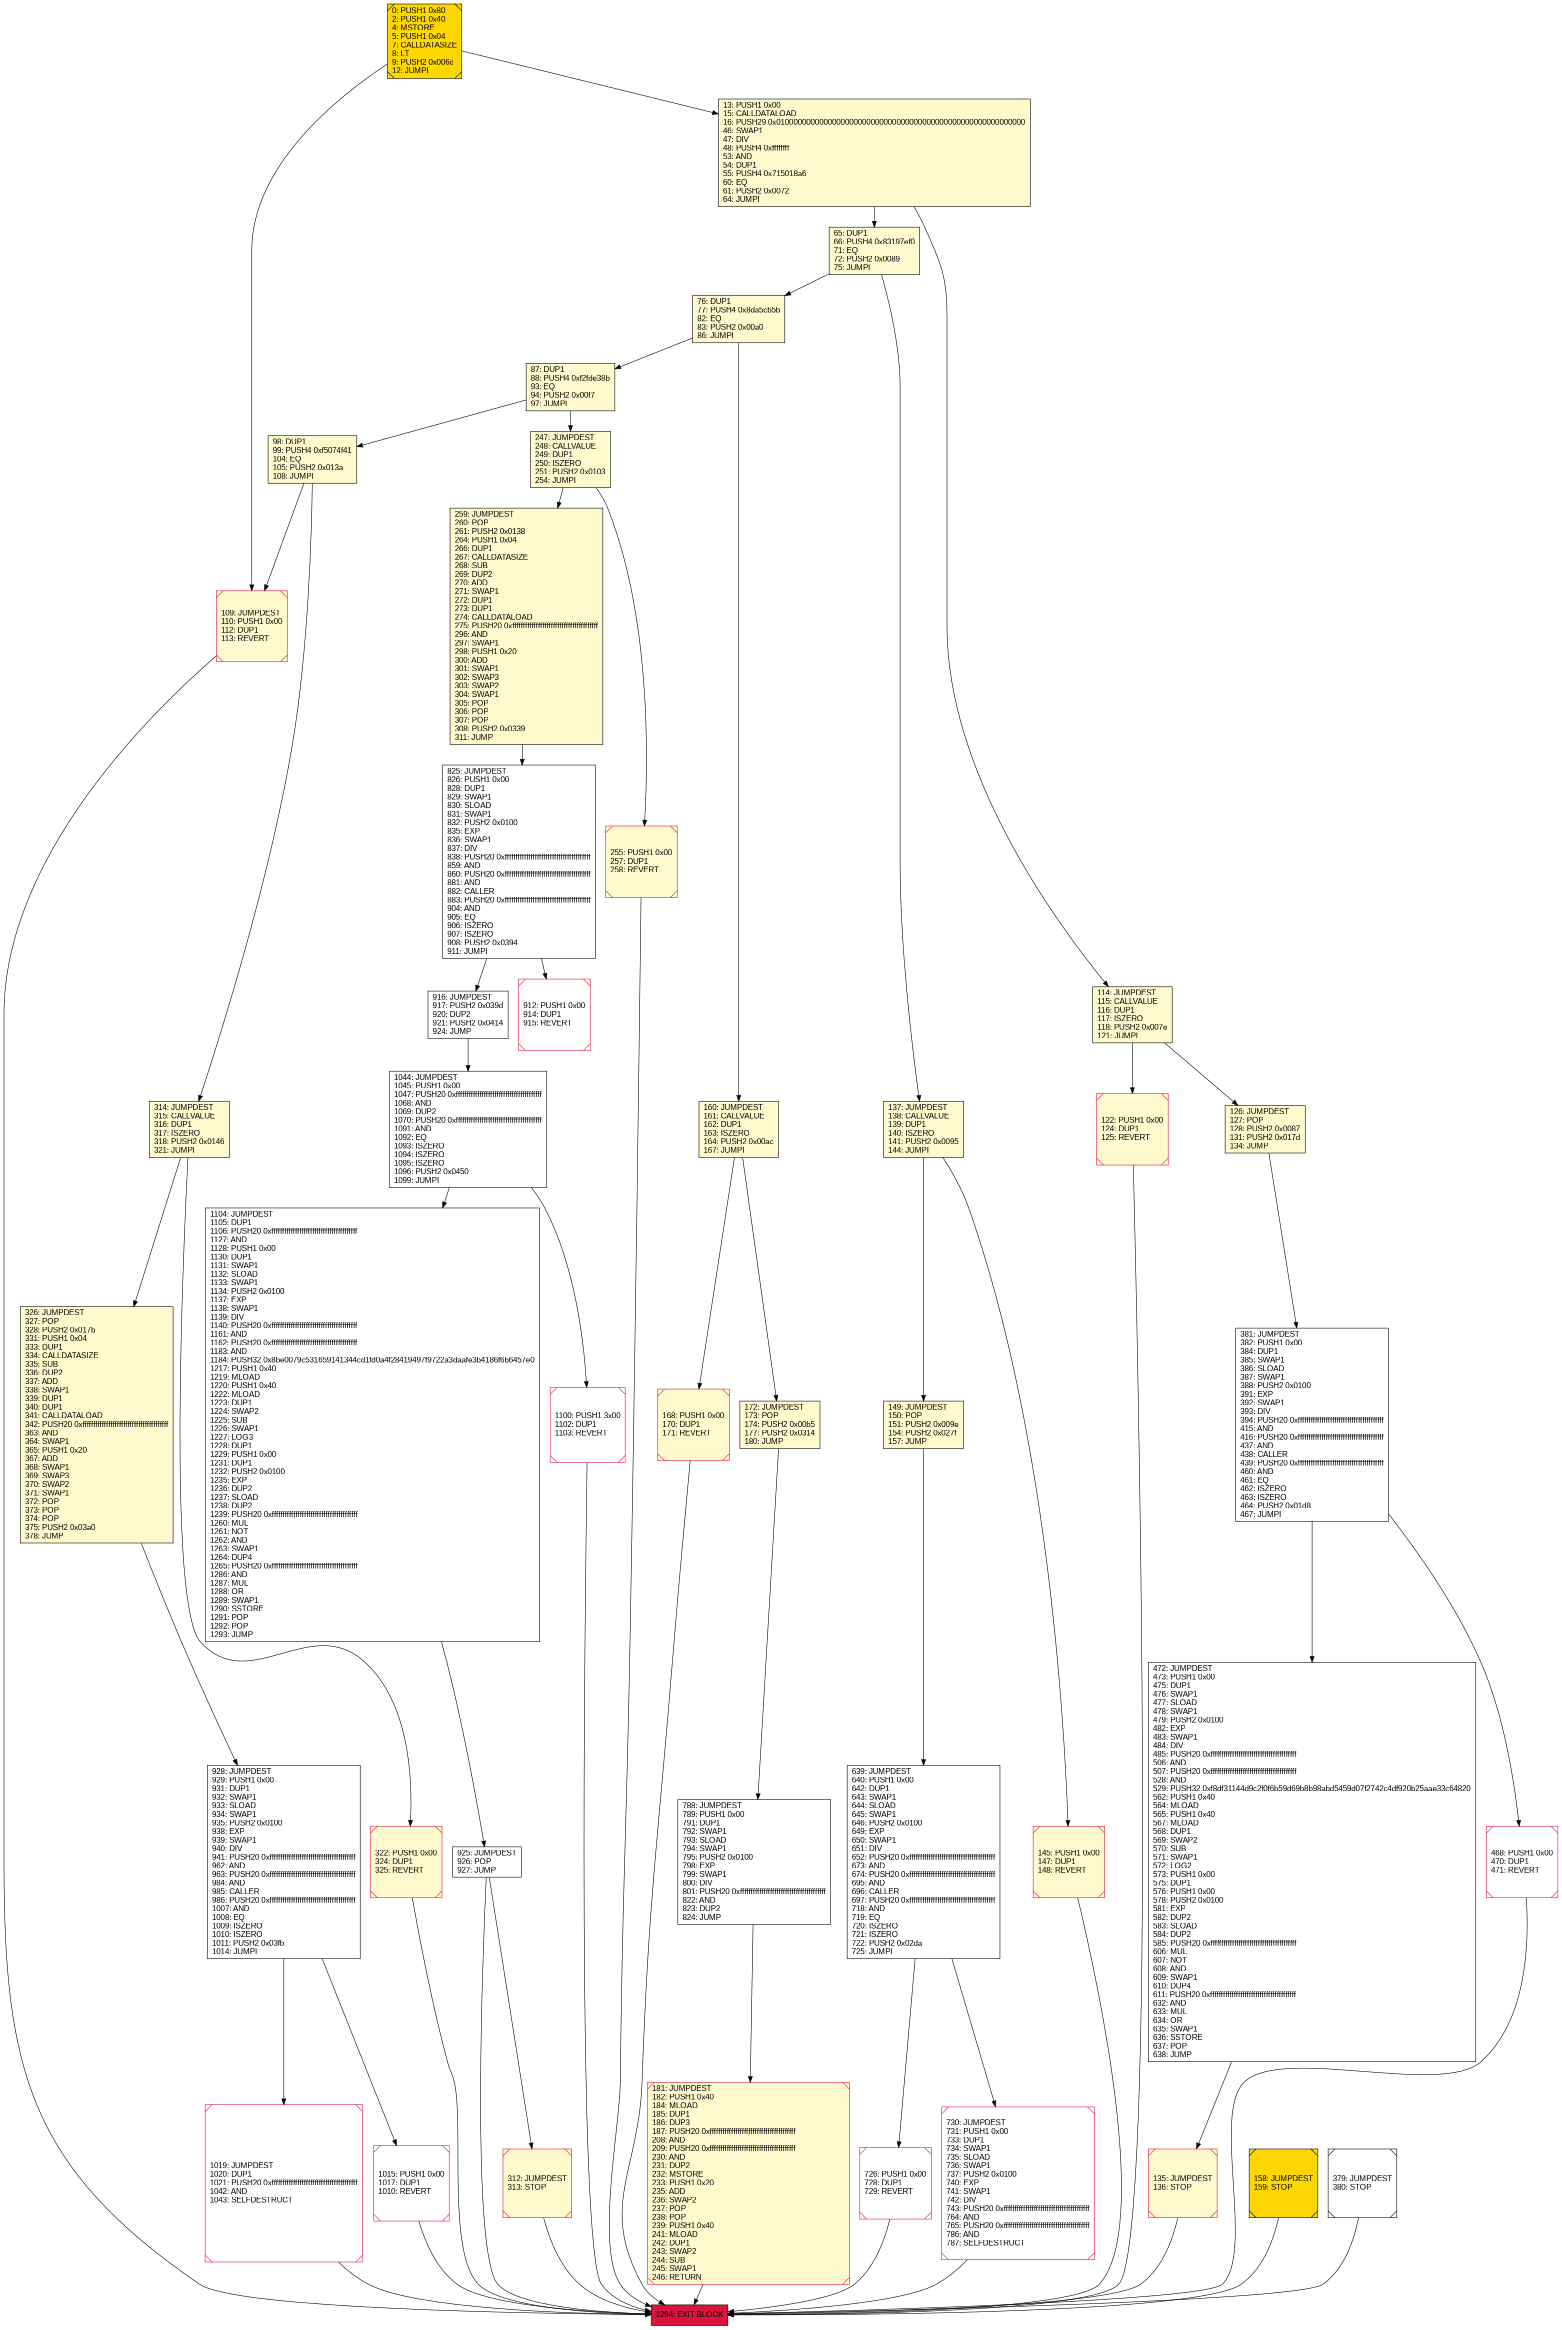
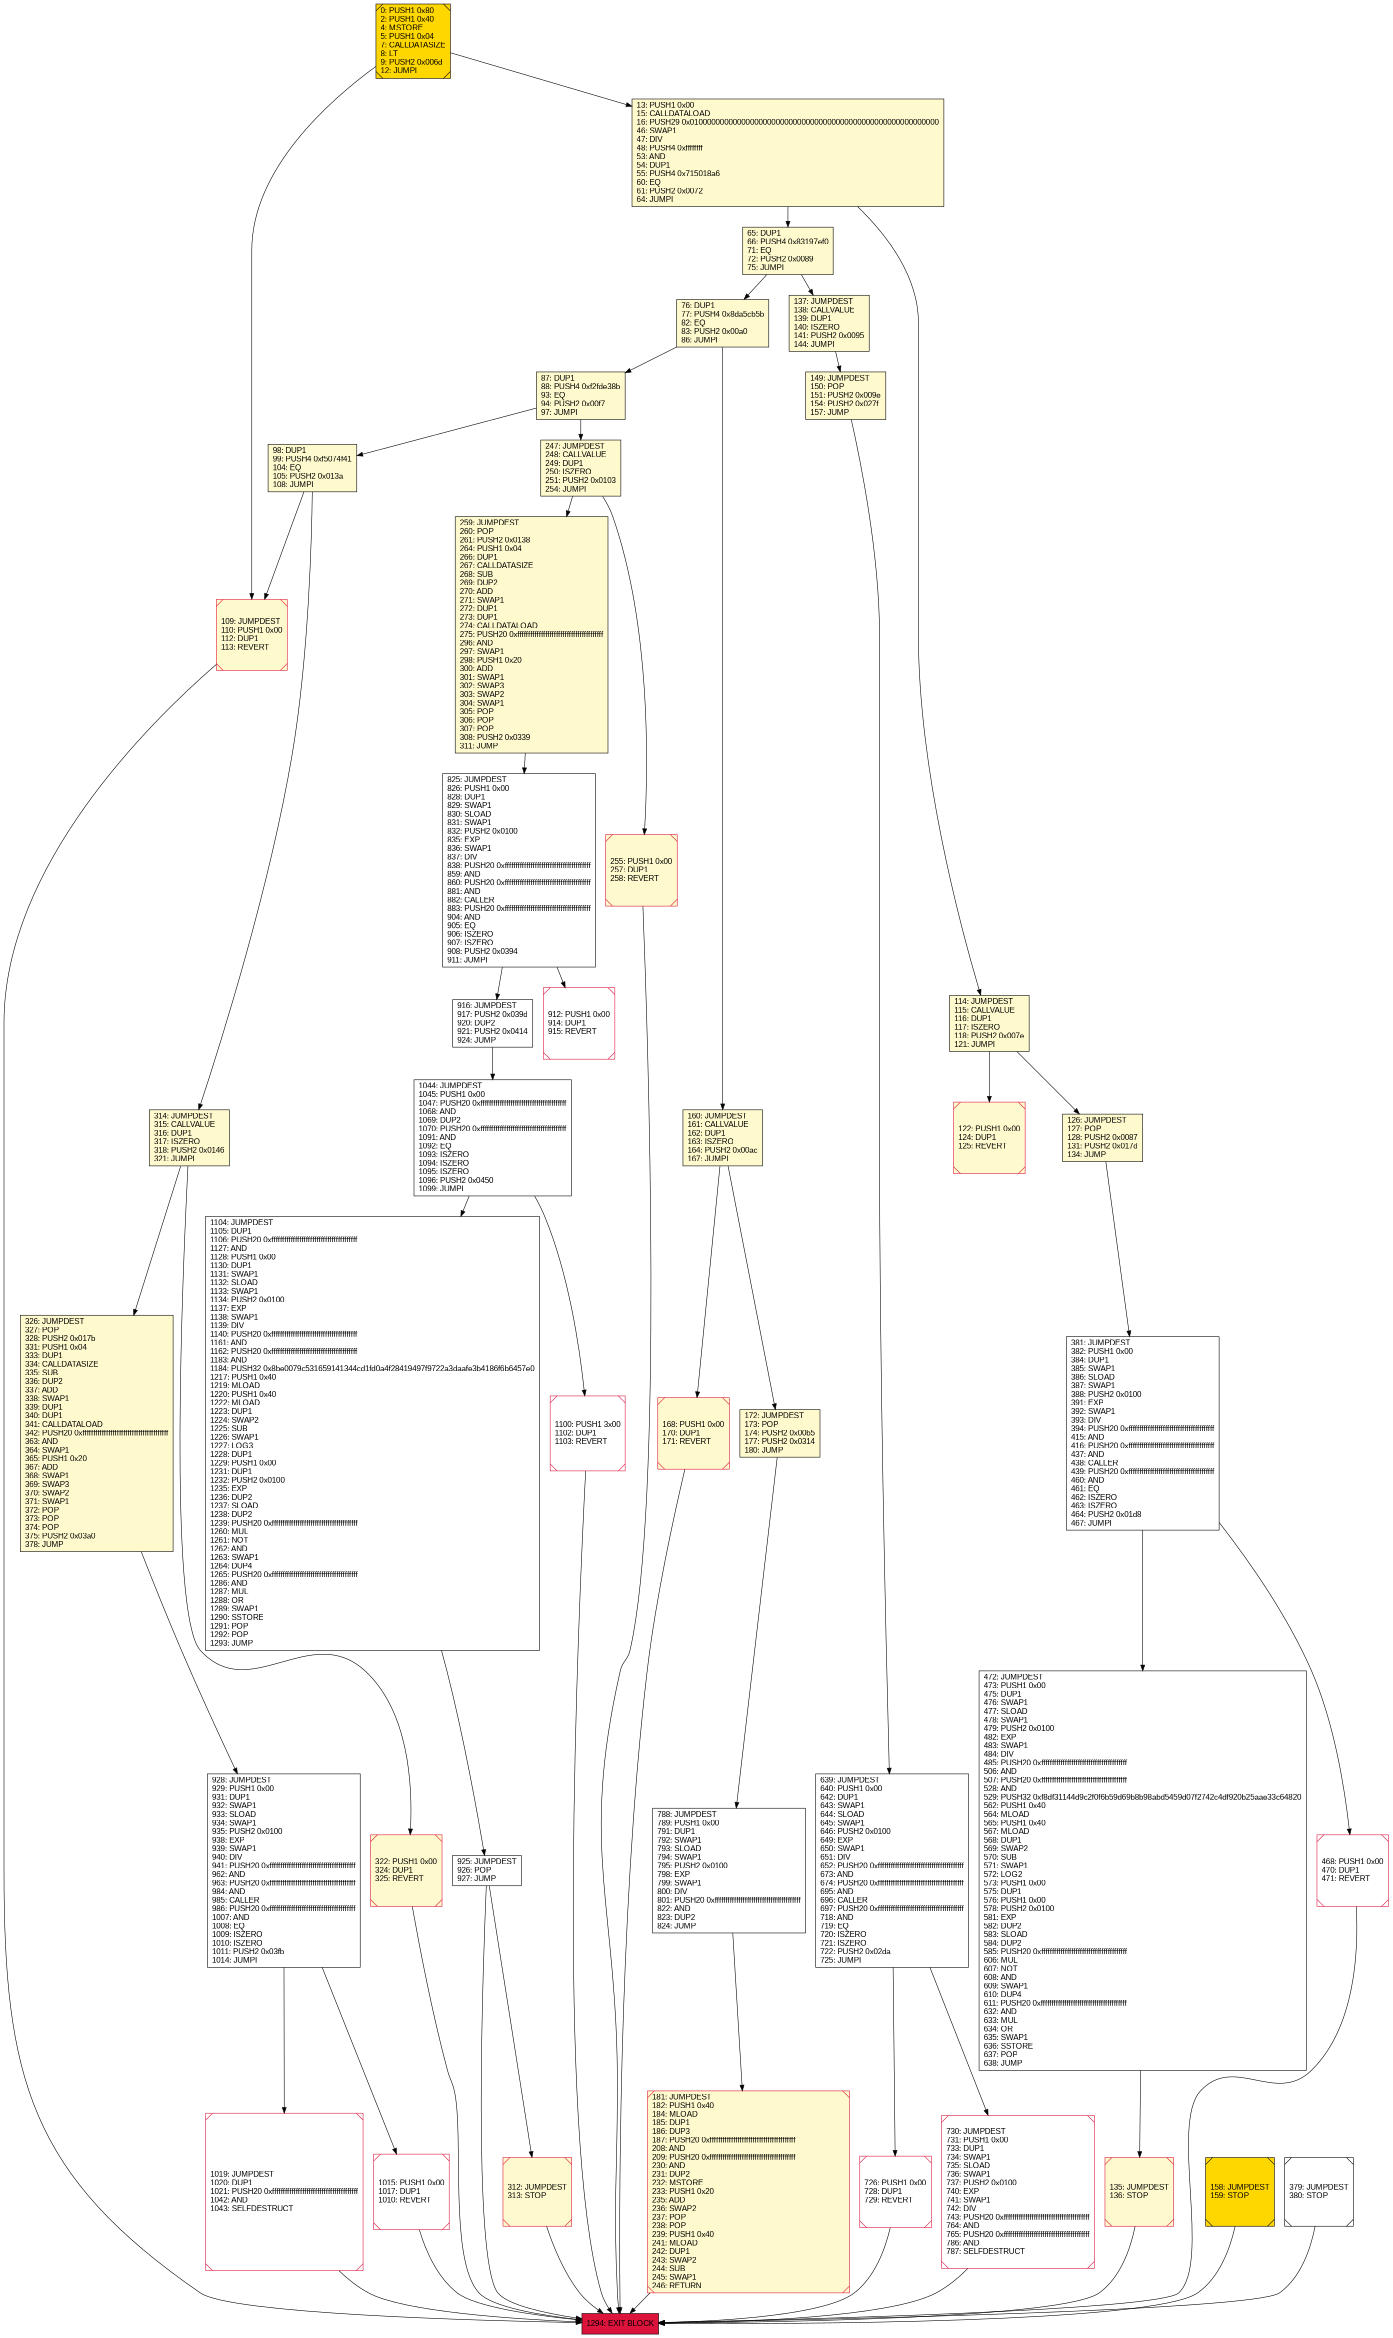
(1069, 1862) -> none
(1142, 1920) -> none
